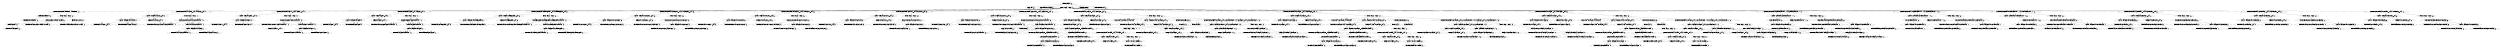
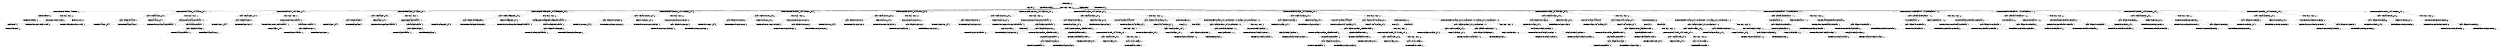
none -> (2009, 20)
